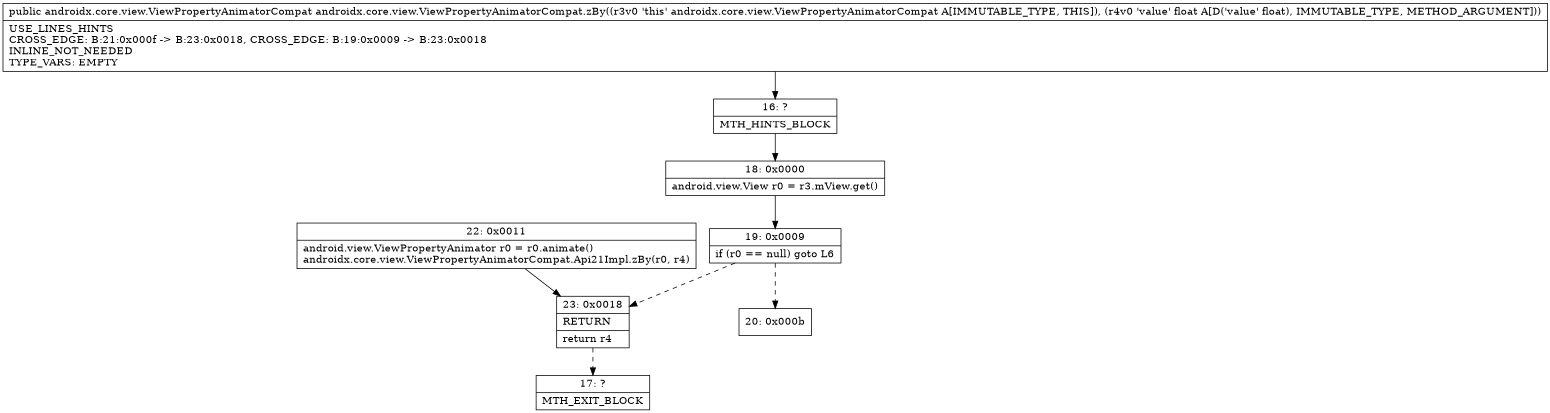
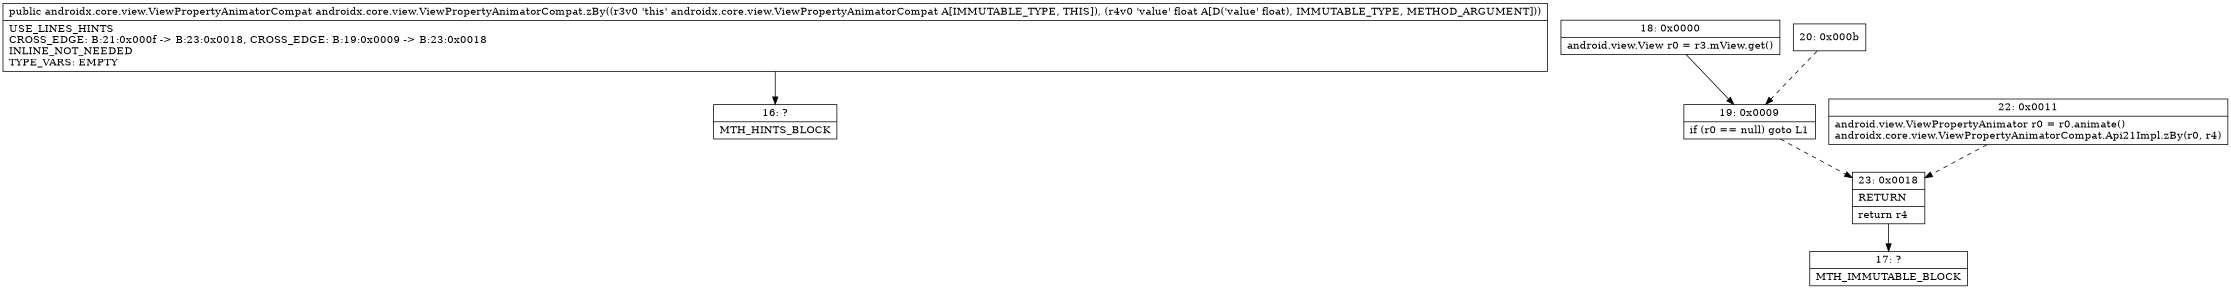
(775, 143) -> none
(775, 254) -> (1750, 130)
(540, 280) -> (1959, 159)
(775, 282) -> (1794, 75)
(593, 358) -> (1889, 234)
(593, 401) -> (1889, 277)
